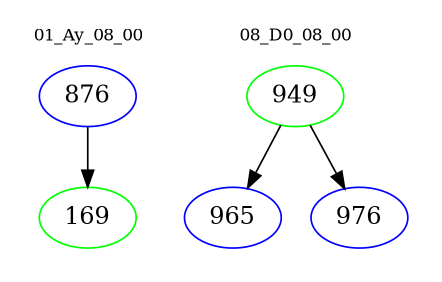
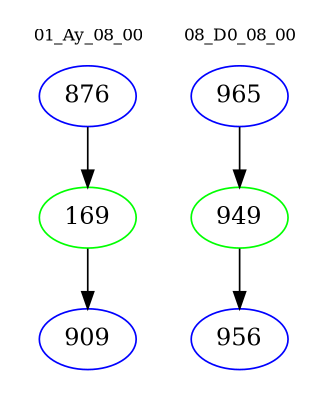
(268, 149) -> (240, 149)
(359, 218) -> (240, 339)
none -> (88, 339)
